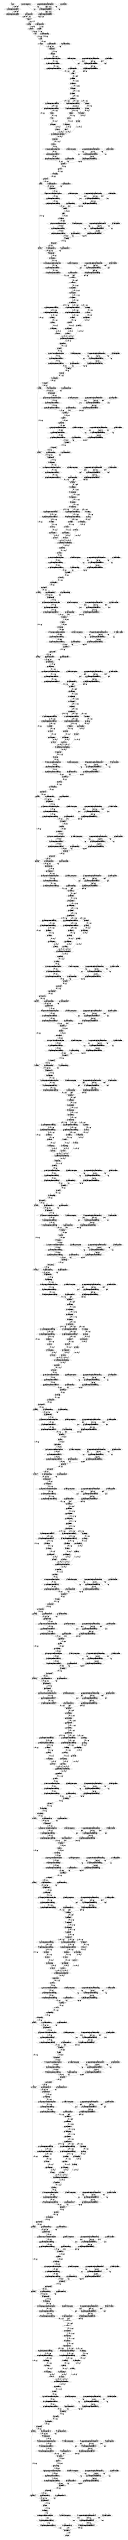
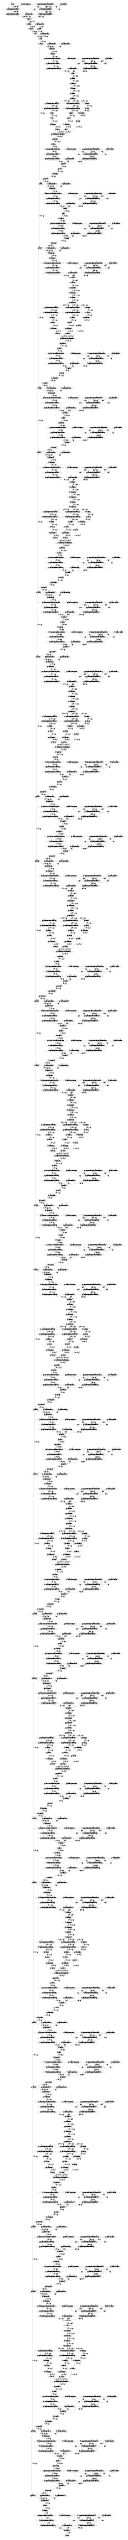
(76, 106) -> (76, 106)
